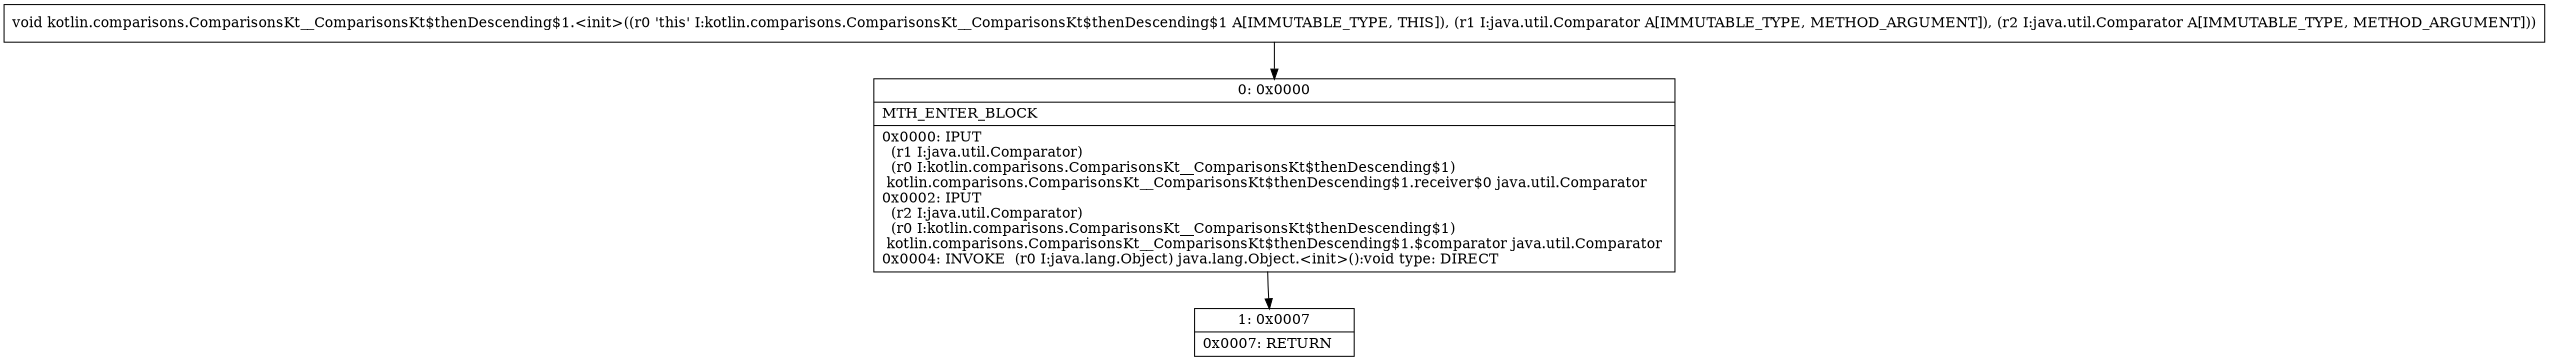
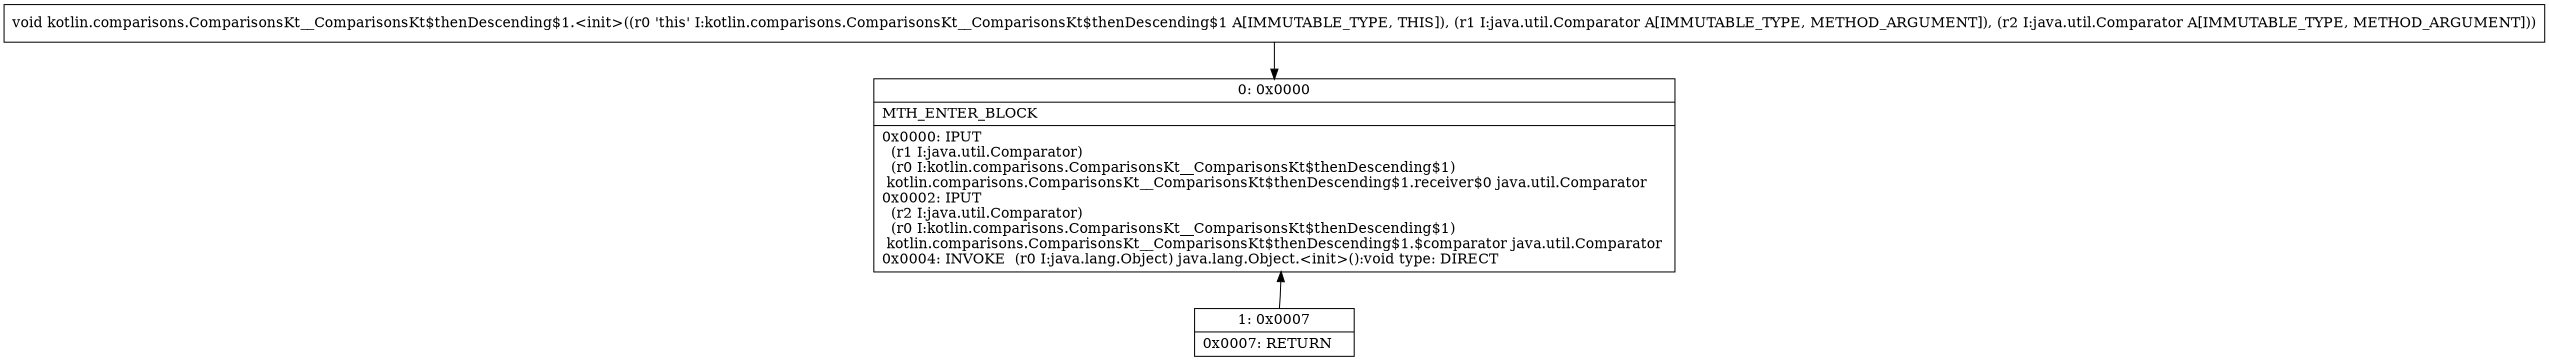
(1268, 285) -> (1280, 295)
